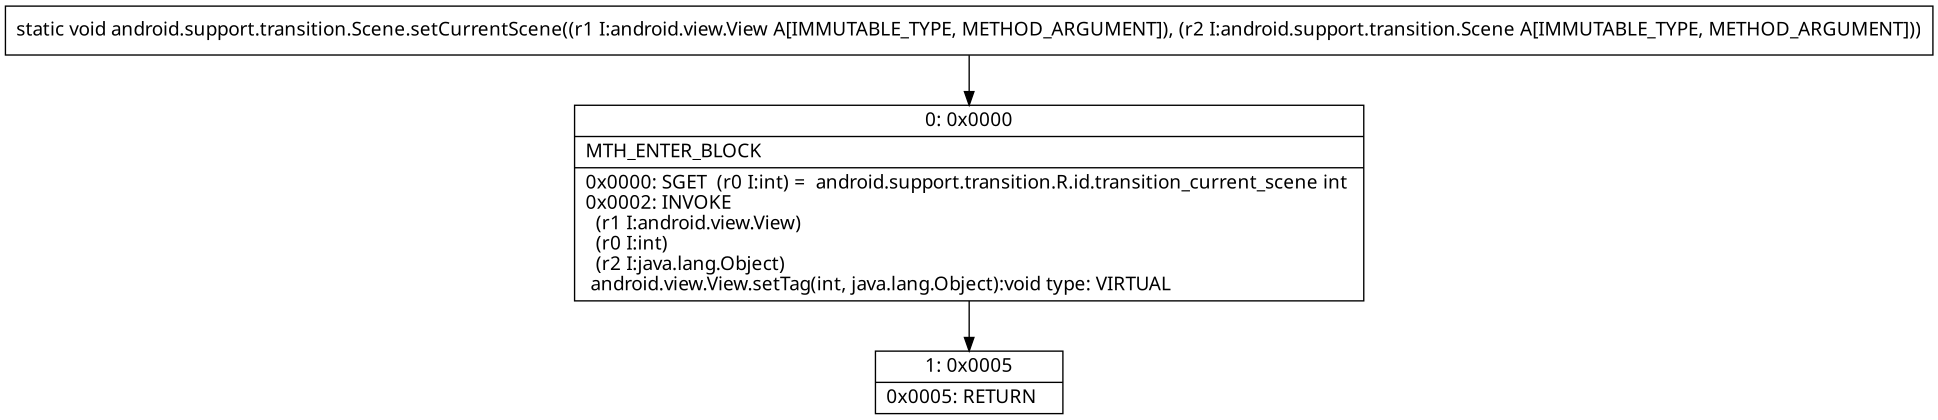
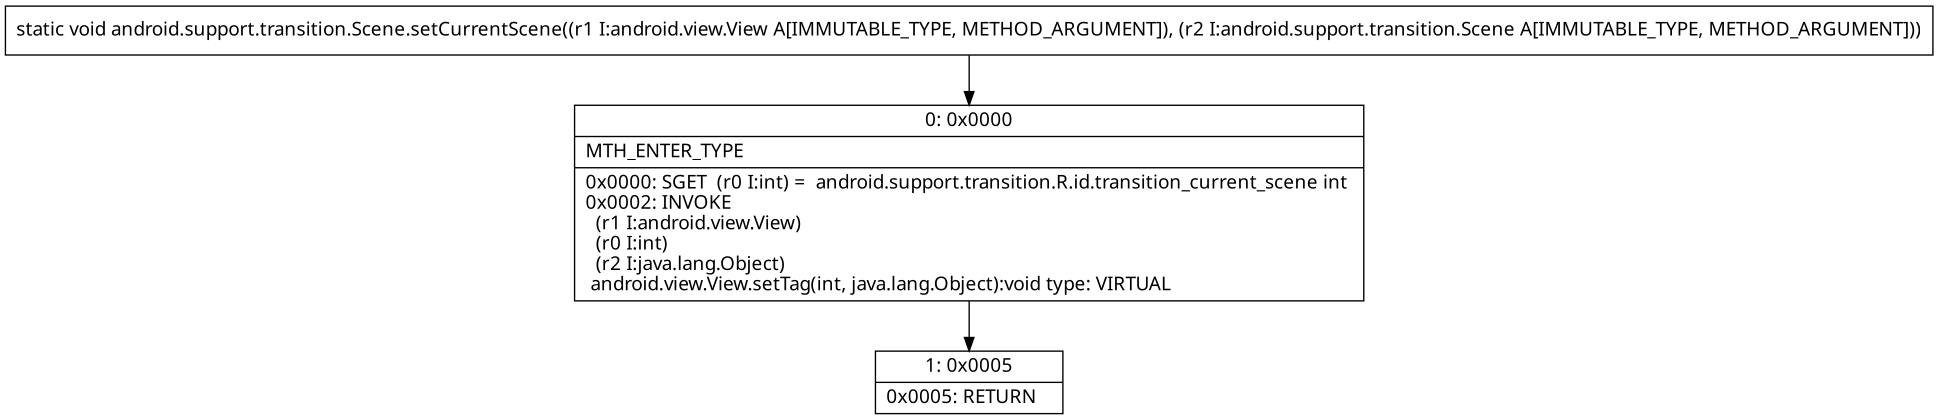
(674, 151) -> (665, 151)
